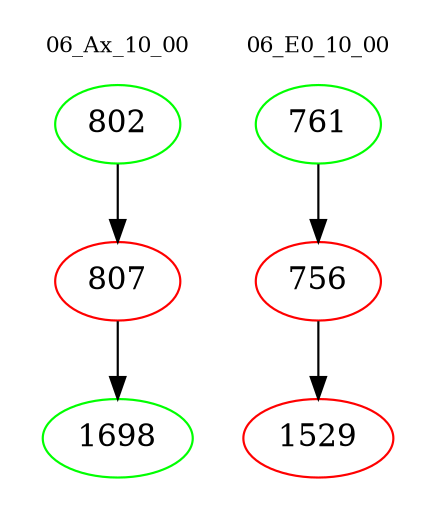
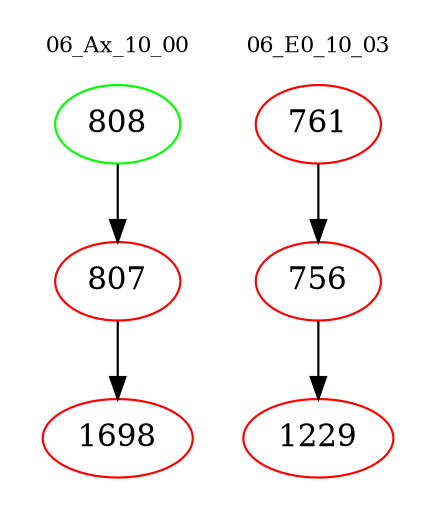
(318, 47) -> (318, 47)
(118, 124) -> (118, 124)
(318, 124) -> (318, 124)
(118, 438) -> (118, 438)
(318, 438) -> (318, 438)
